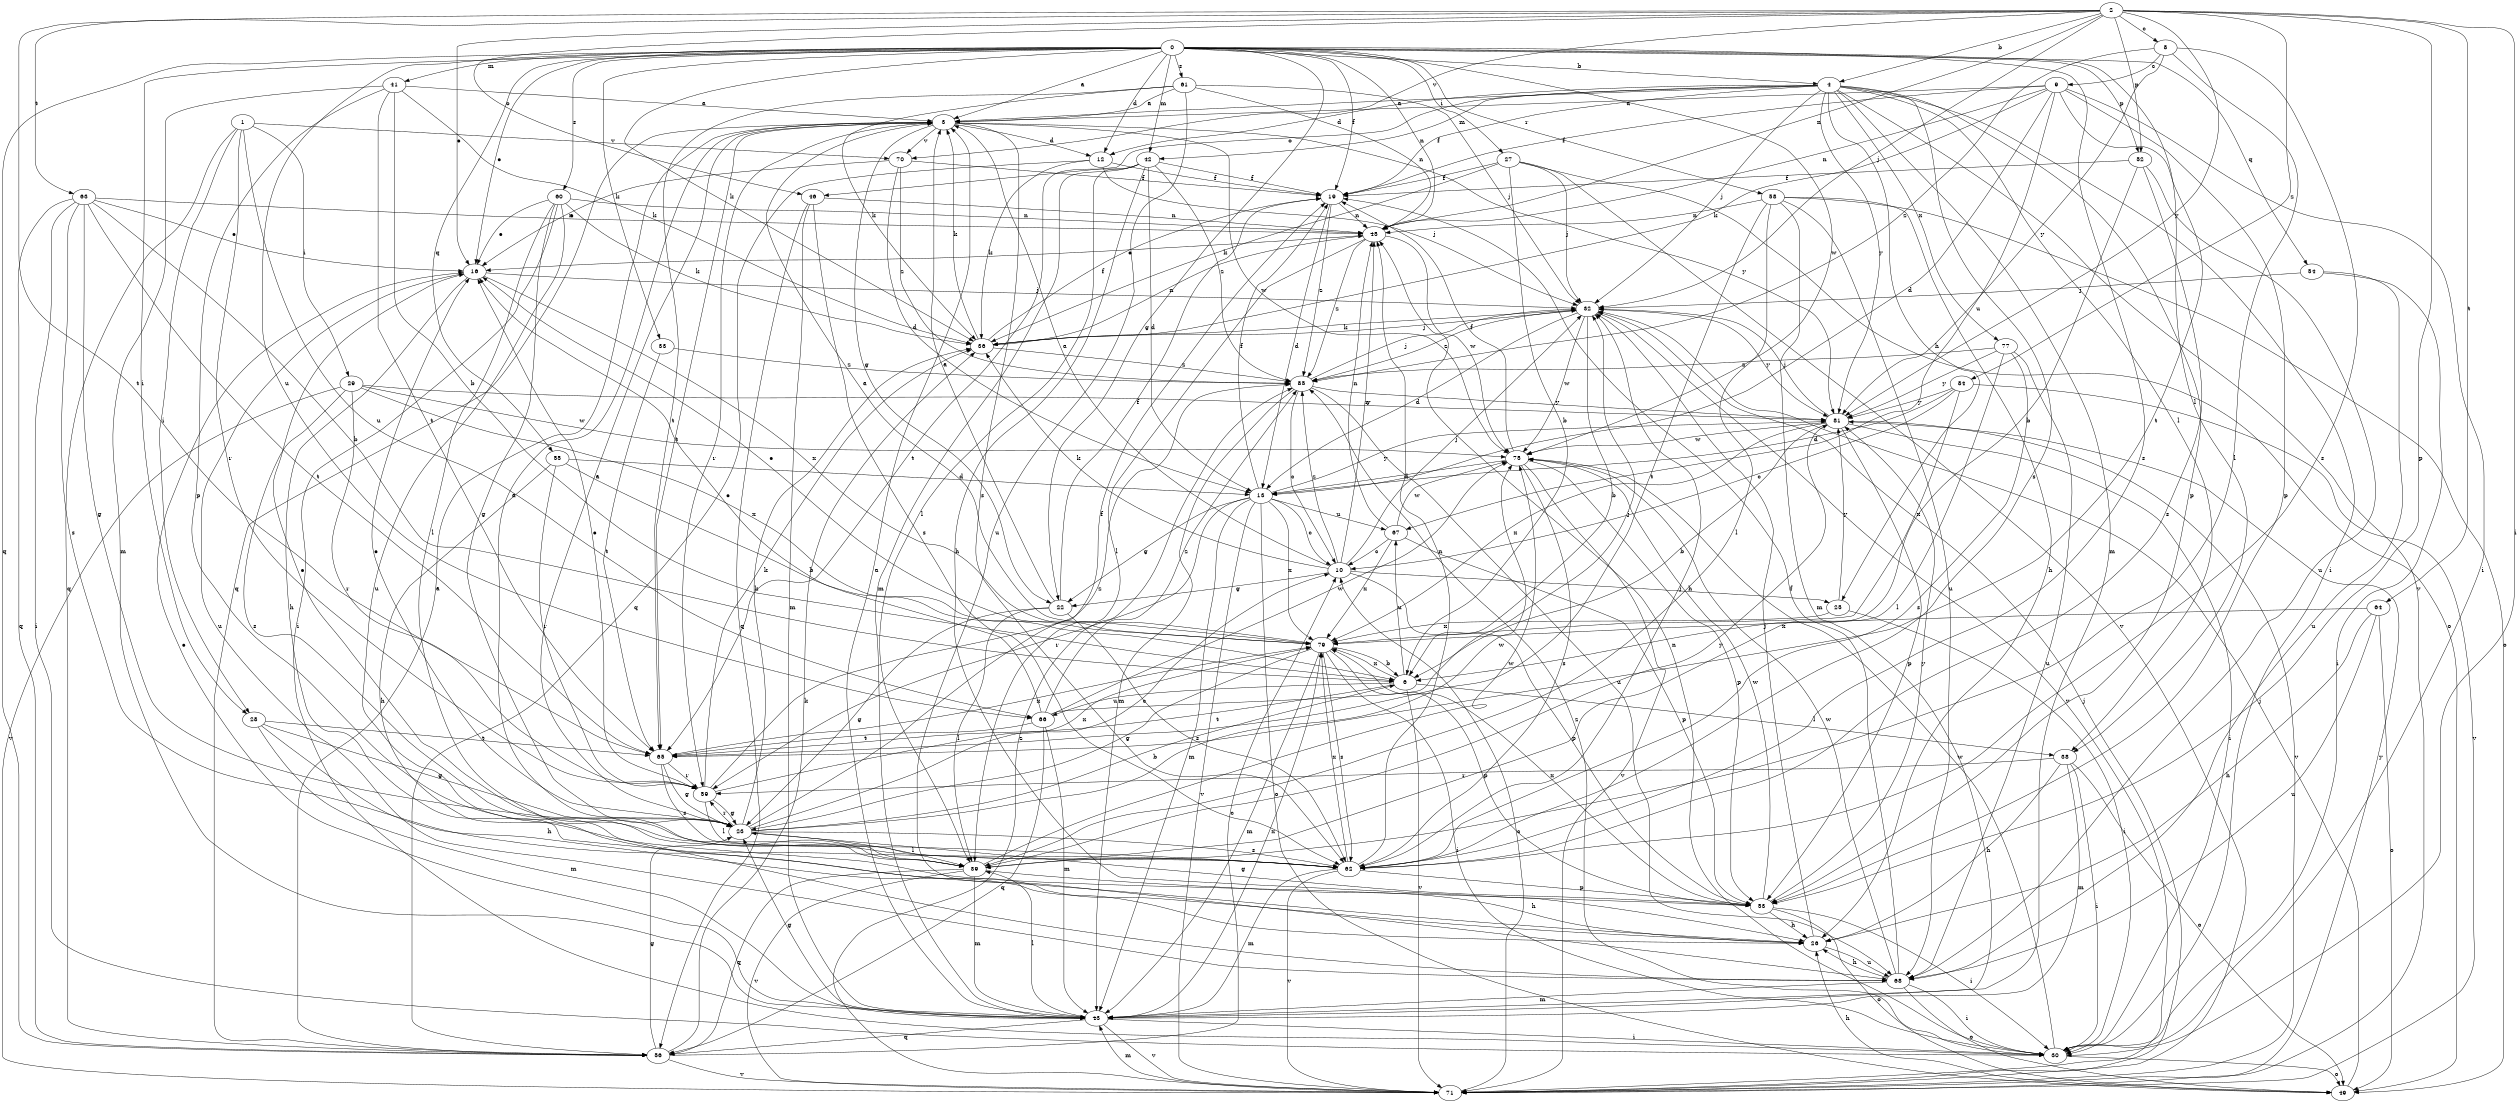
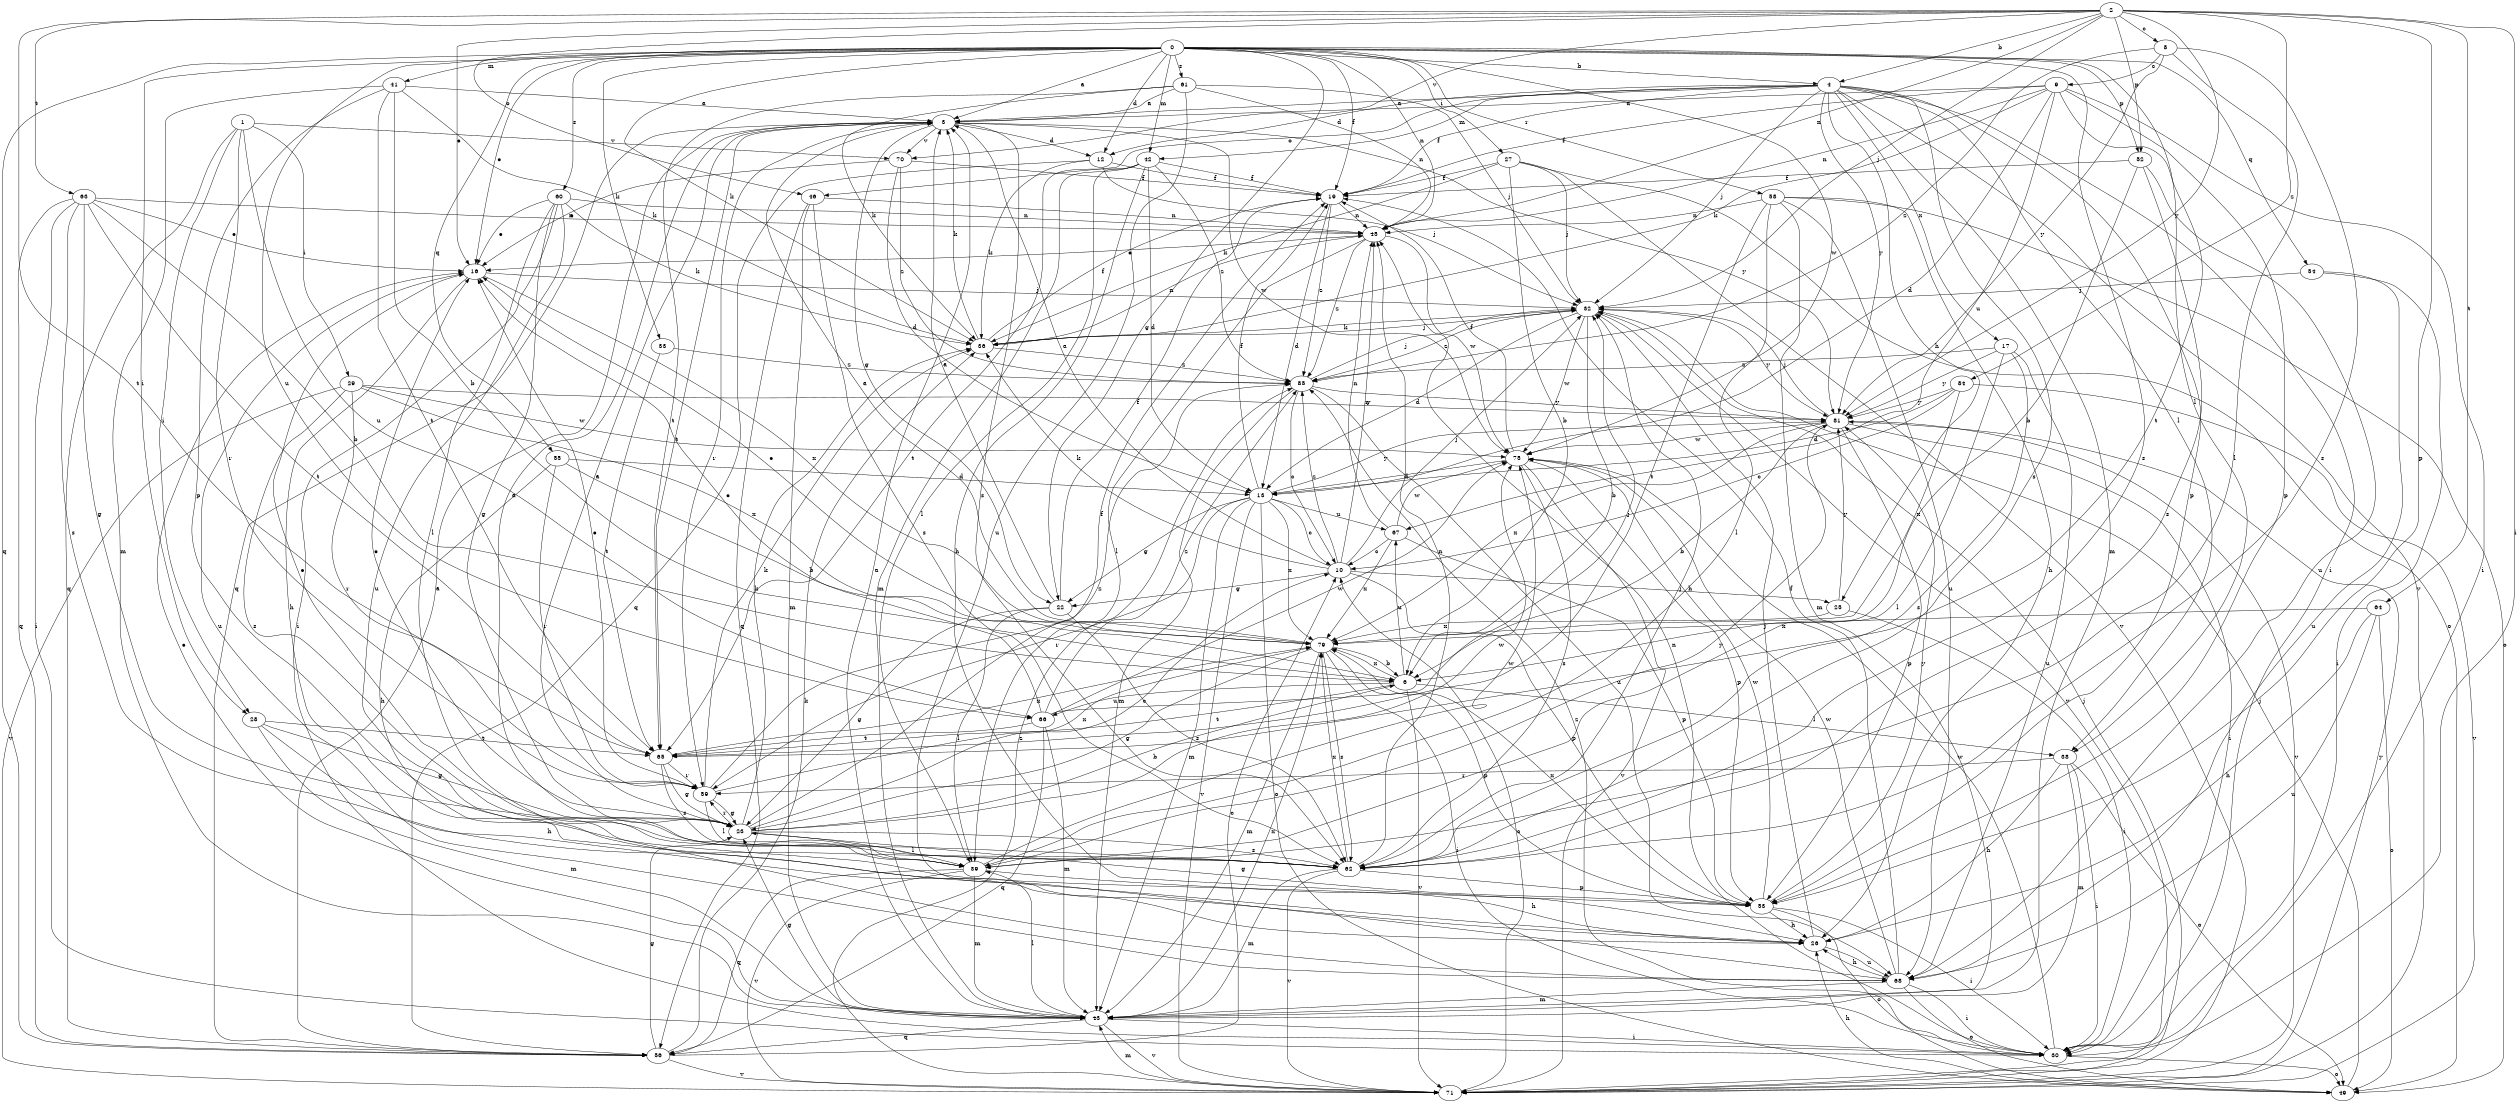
(2006, 346) -> (2006, 346)
